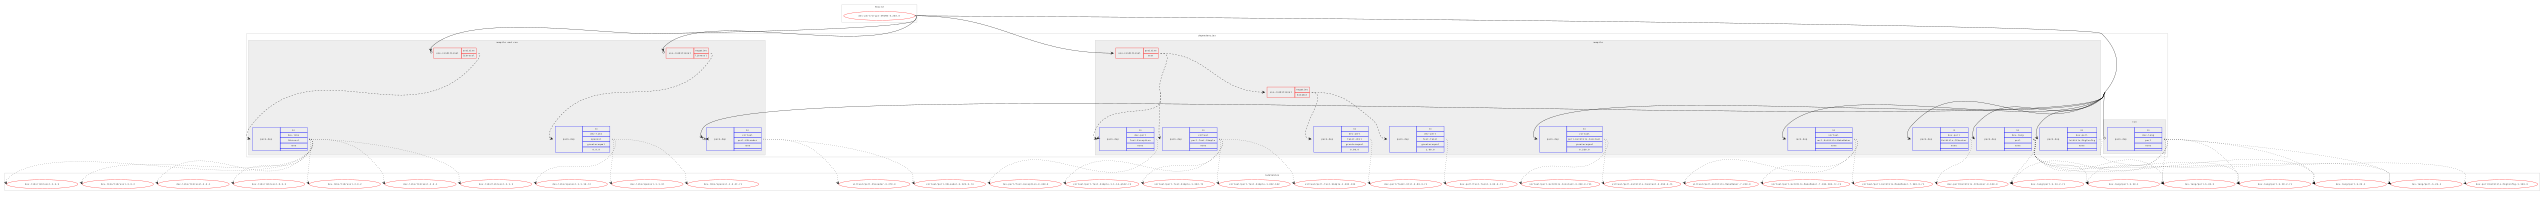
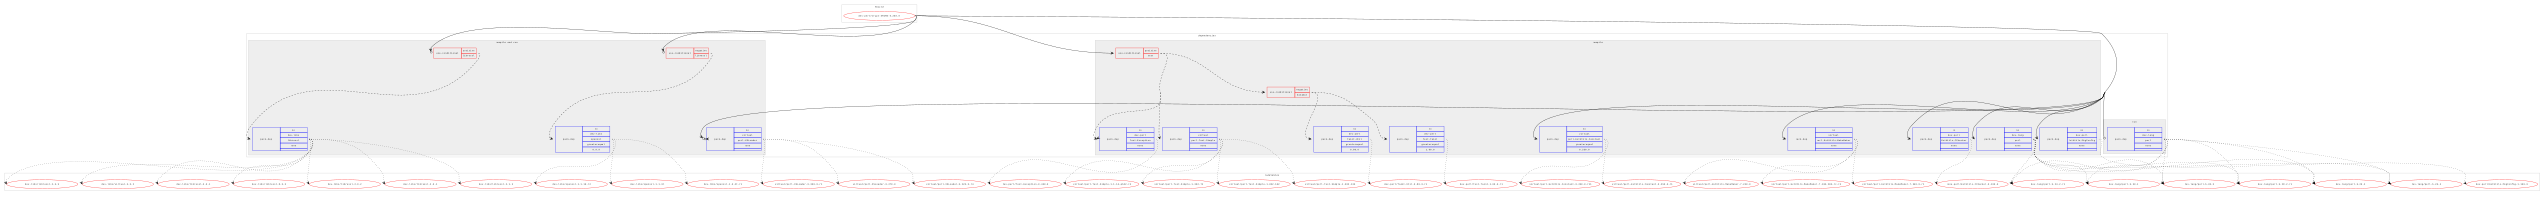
(118, 184) -> (118, 184)
none -> (799, 184)
(1973, 184) -> (1973, 184)
